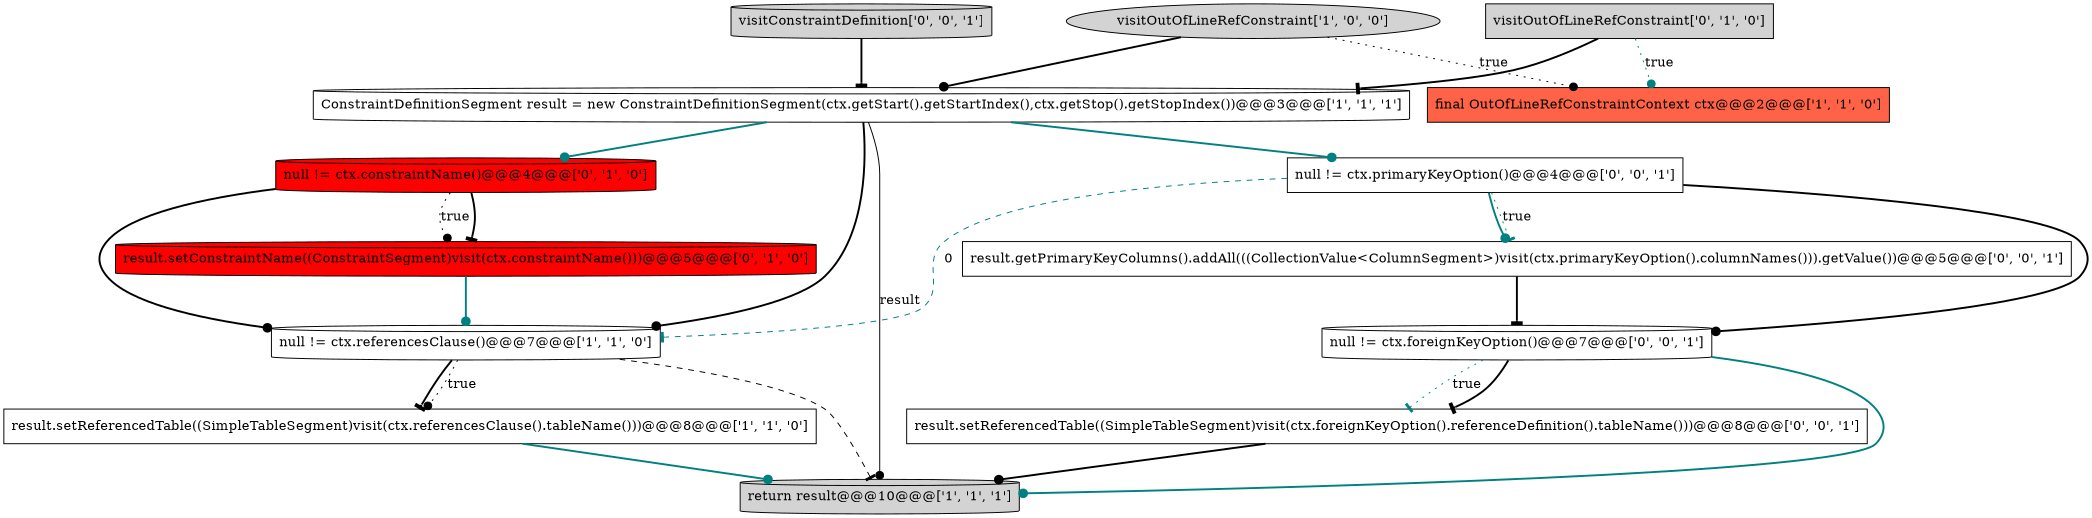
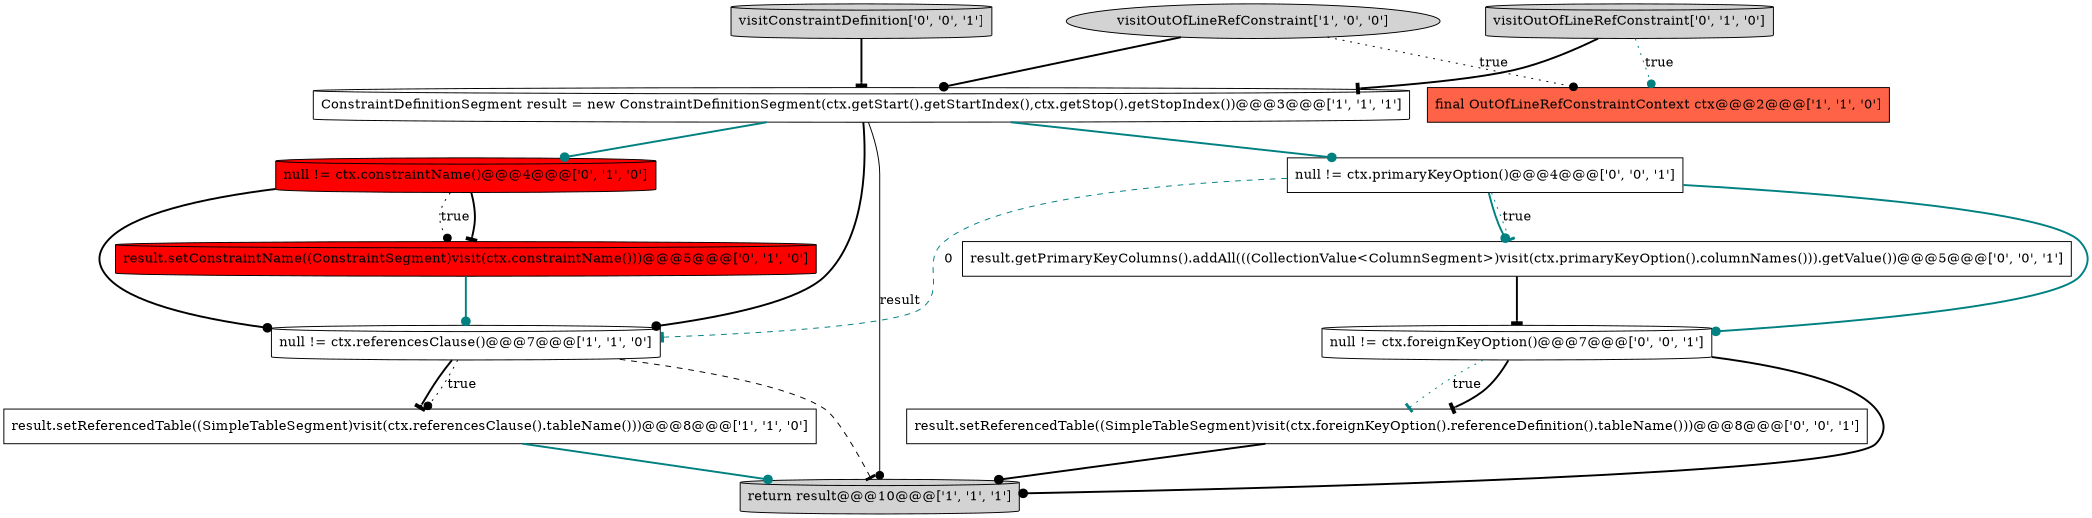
(1630, 21) -> (1630, 21)
(2081, 242) -> (2081, 242)
(1559, 477) -> (1559, 477)
